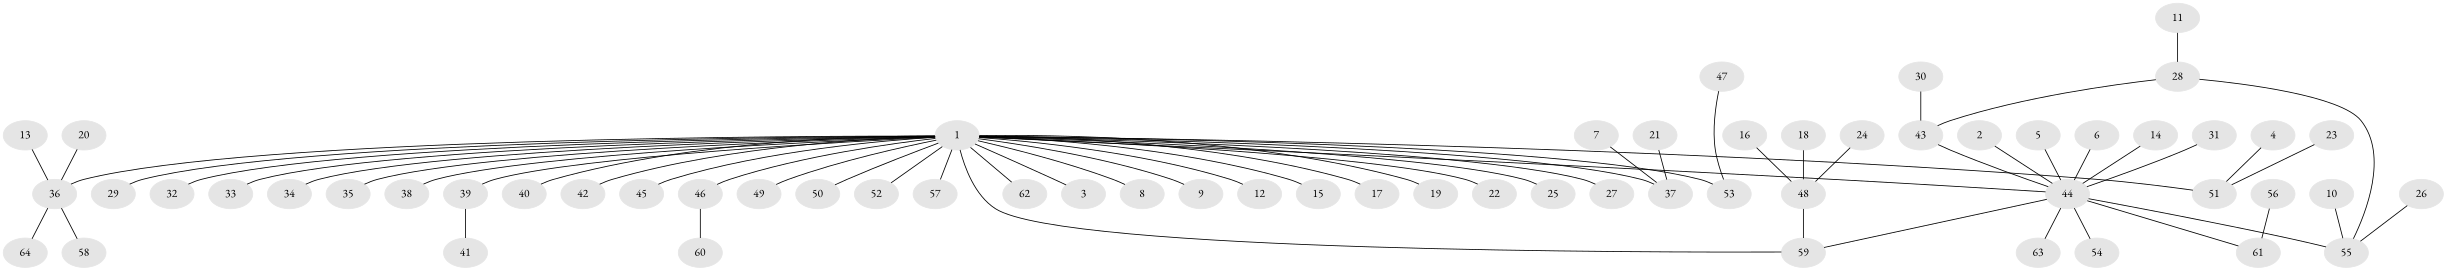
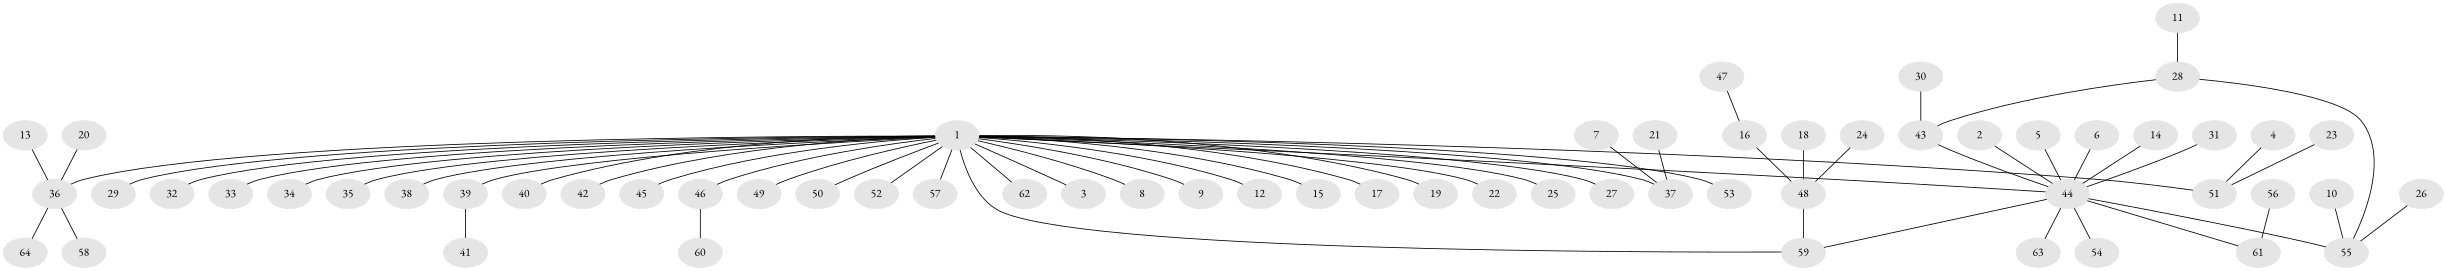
(1714, 136) -> (1733, 106)
